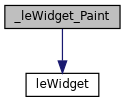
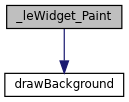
(62, 85) -> (64, 85)
